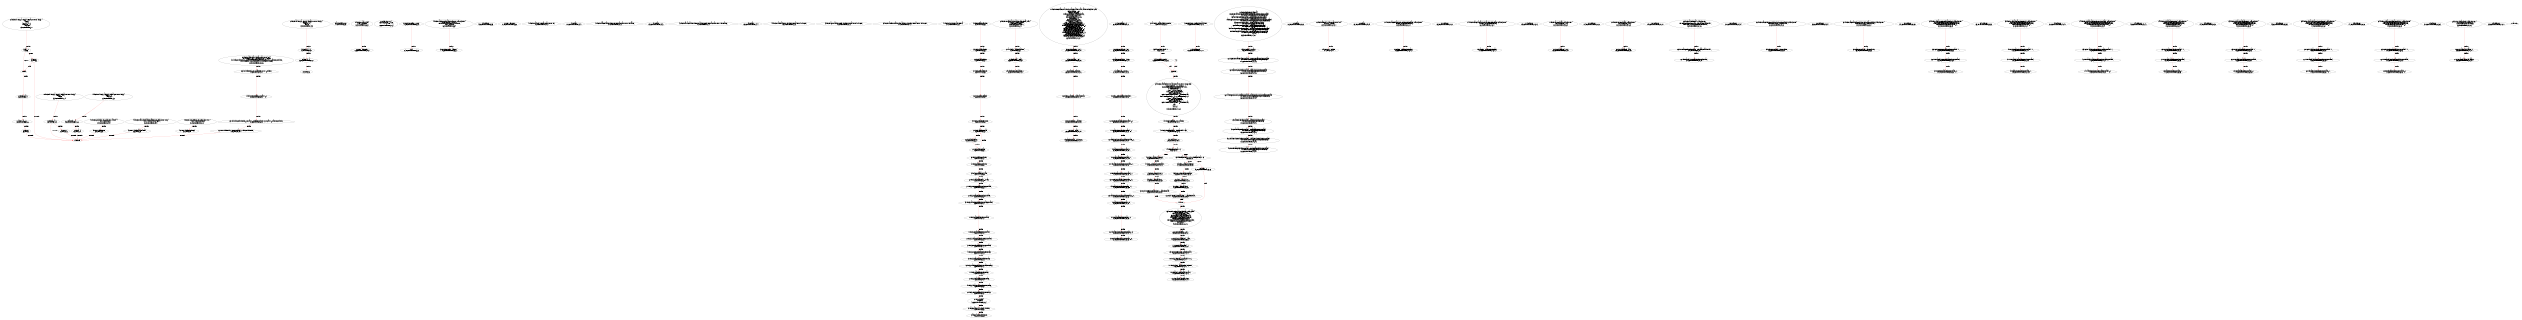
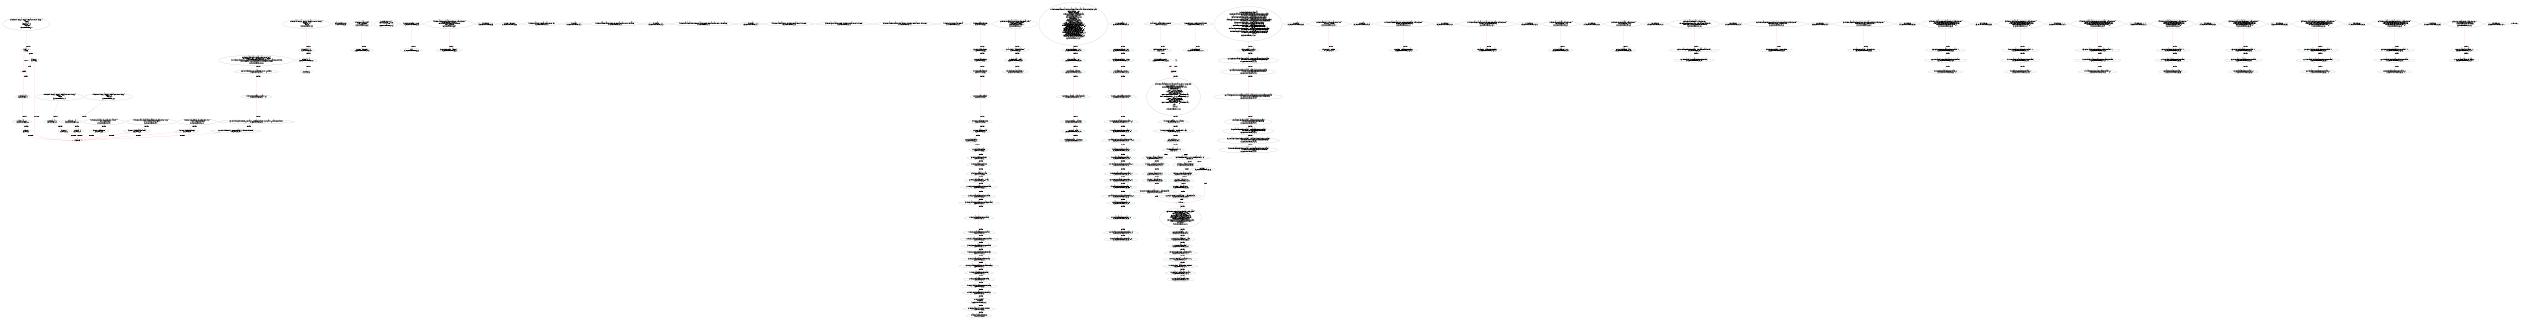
(57, 137) -> (130, 136)
(982, 141) -> (979, 154)
